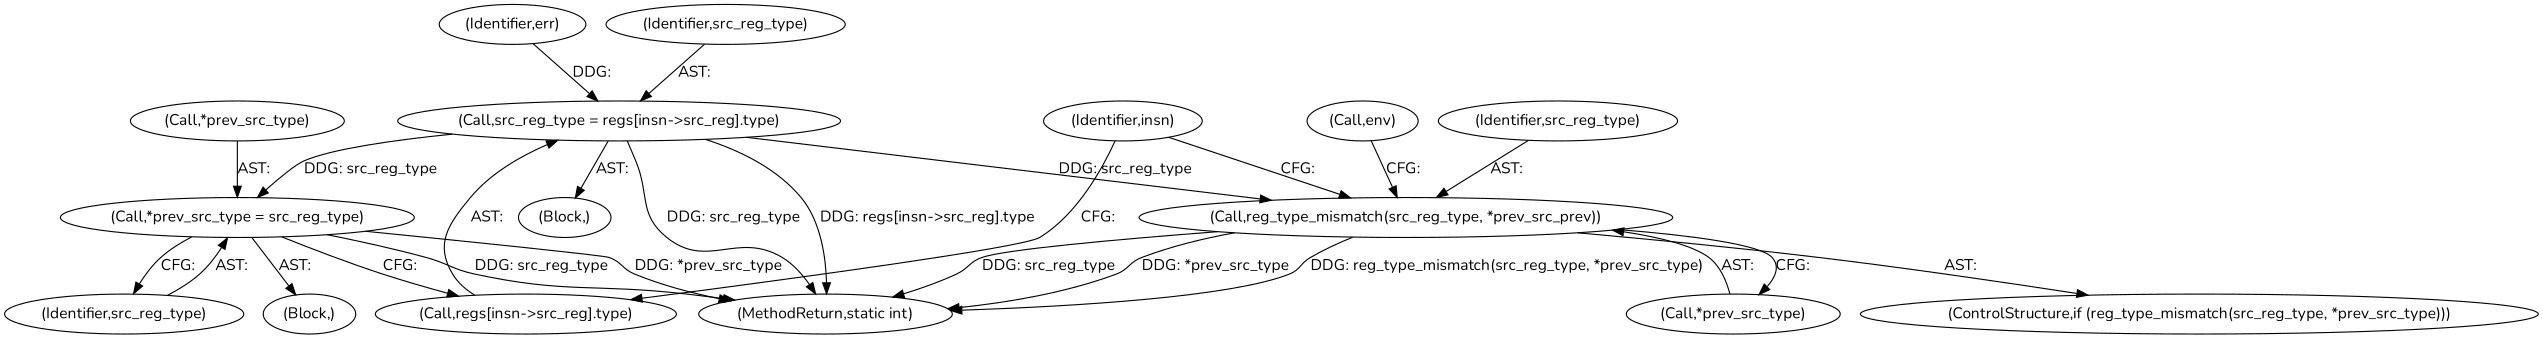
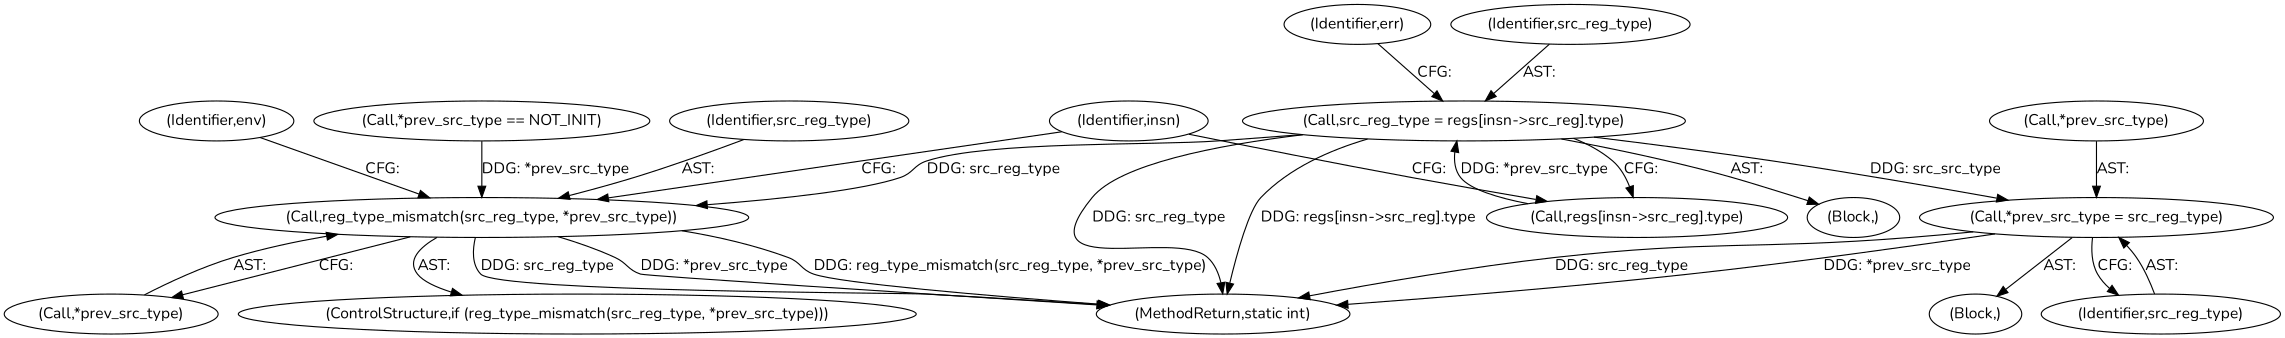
(594, 73) -> (1437, 73)
none -> (482, 121)
(1363, 121) -> (217, 121)
(371, 169) -> (1936, 169)
(489, 218) -> (1534, 169)
(1406, 218) -> (482, 218)
(364, 268) -> (1607, 157)
